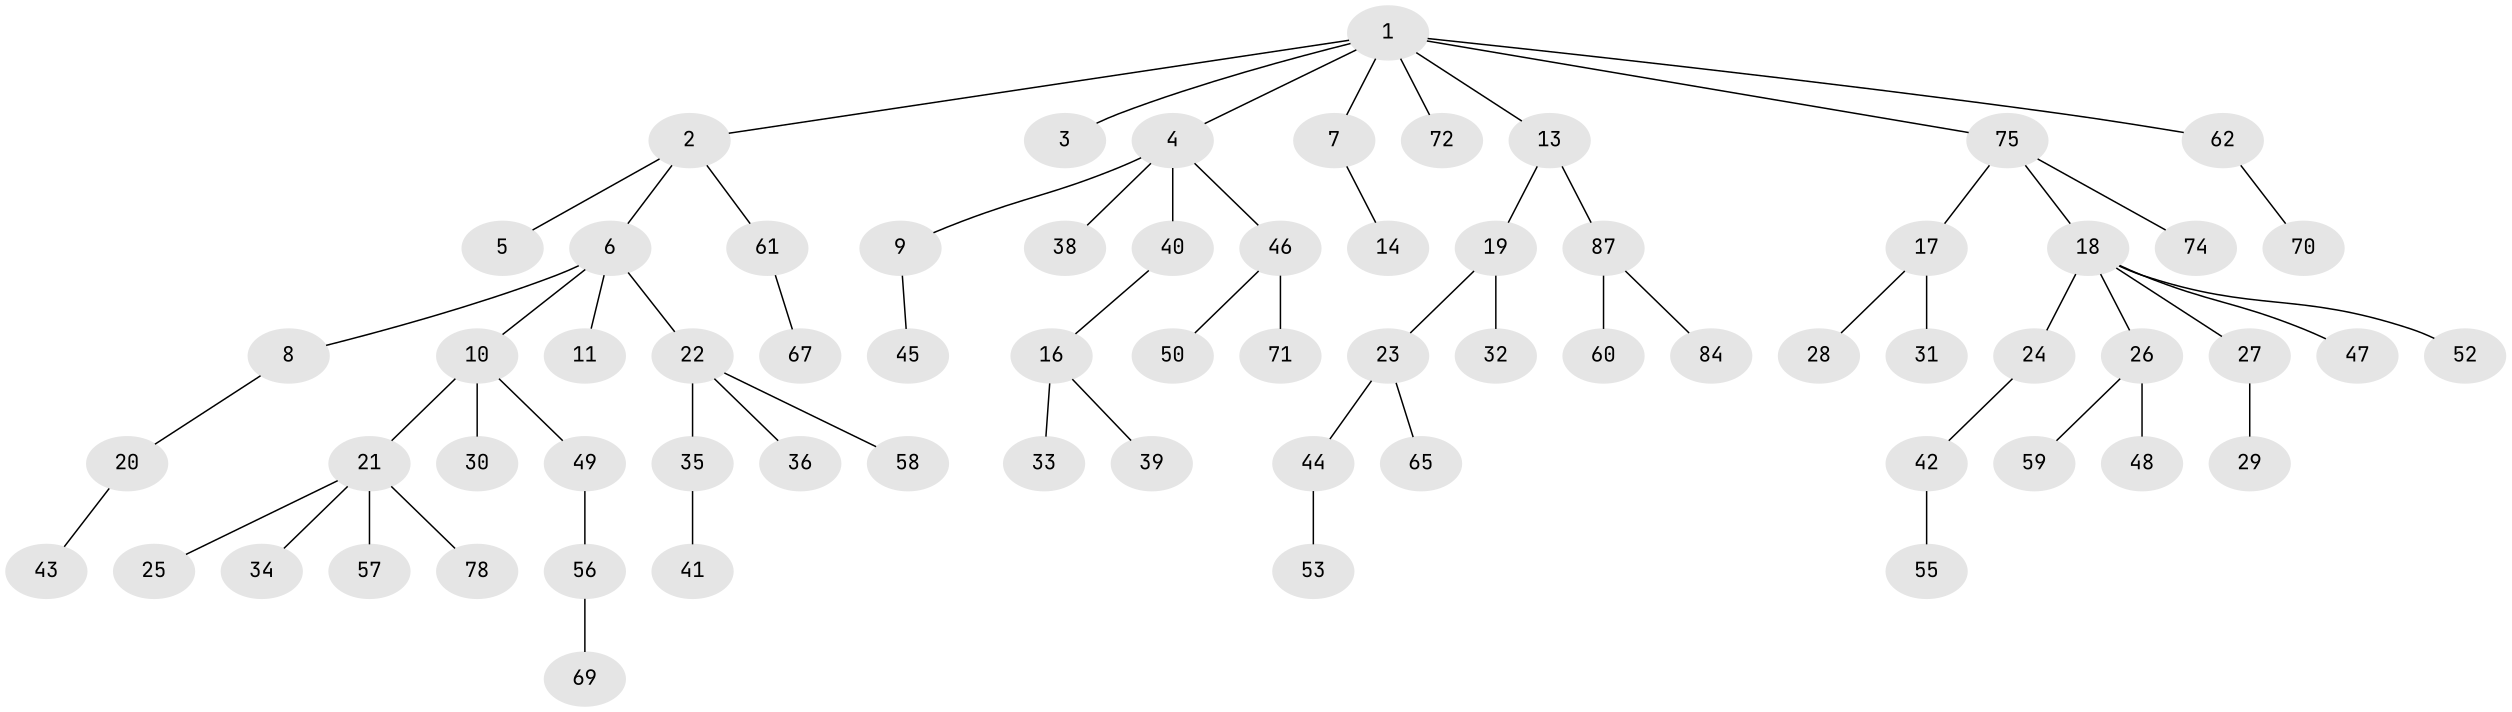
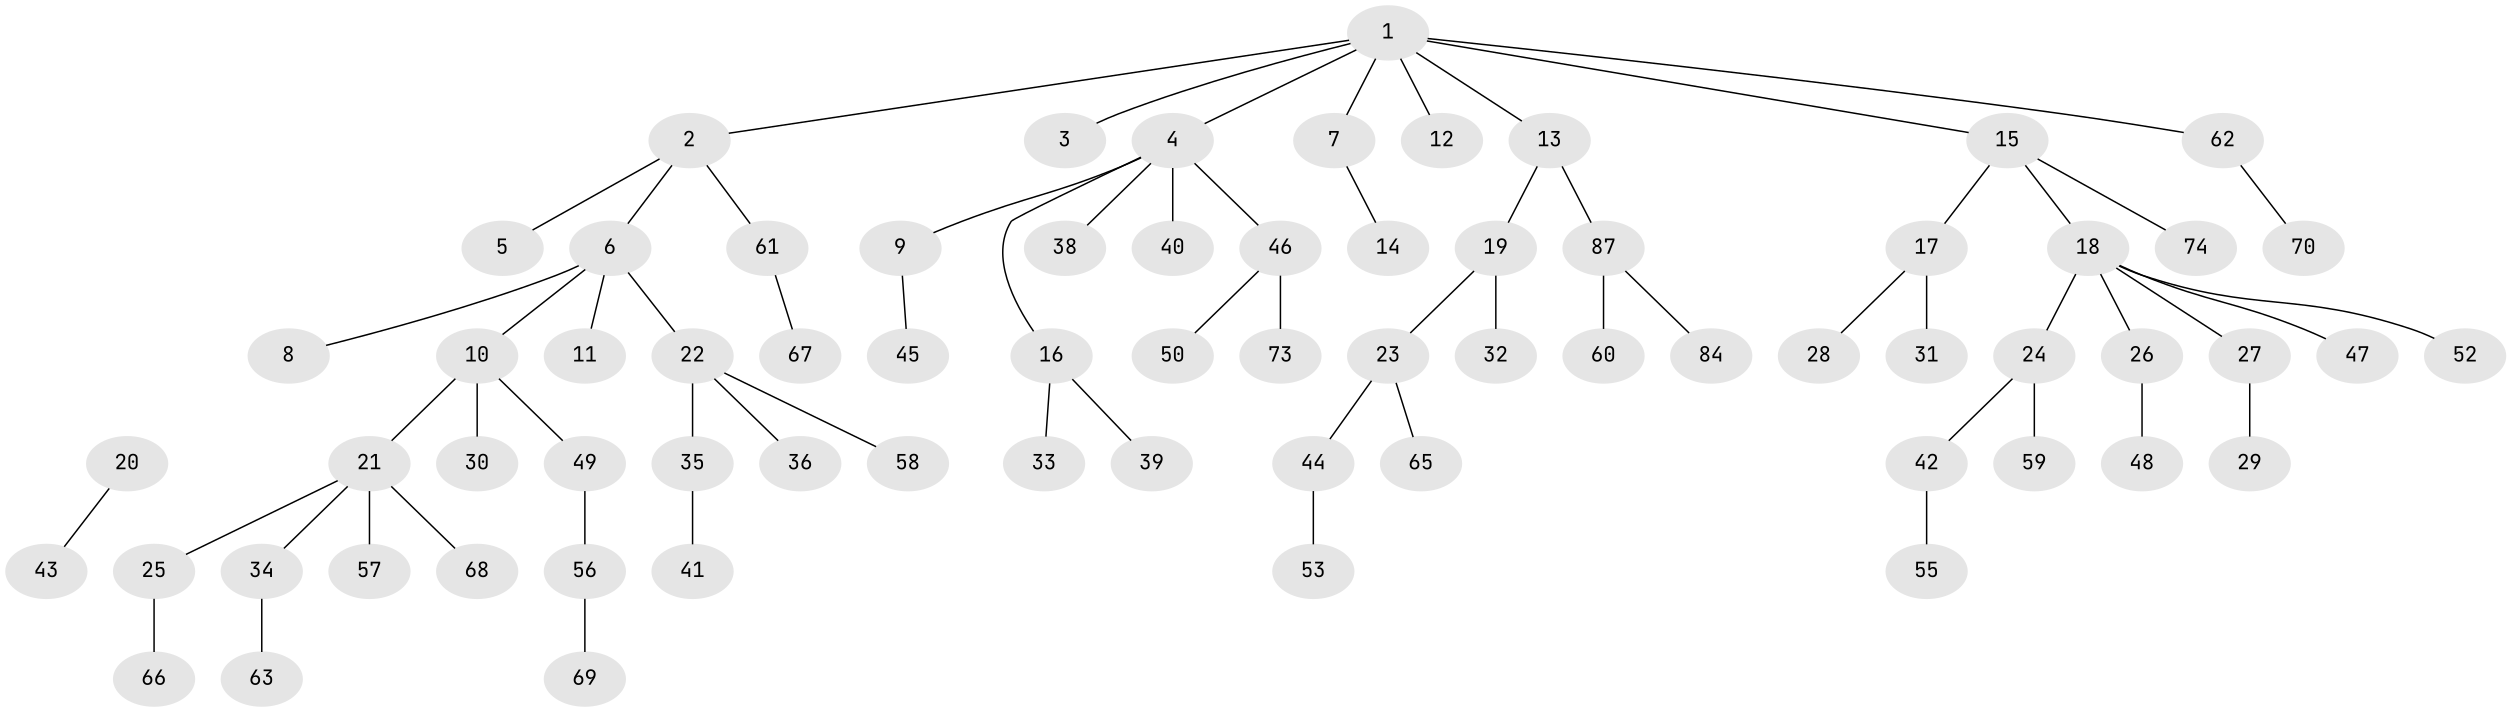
(1442, 141) -> (1442, 141)
(2007, 141) -> (2007, 141)
(1112, 302) -> (1023, 215)
(1280, 356) -> (1280, 356)
(208, 410) -> none
(2088, 410) -> (2034, 410)
(477, 571) -> (477, 571)
none -> (154, 679)
none -> (262, 679)
